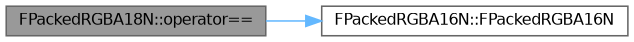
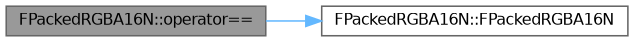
(136, 21) -> (136, 21)
